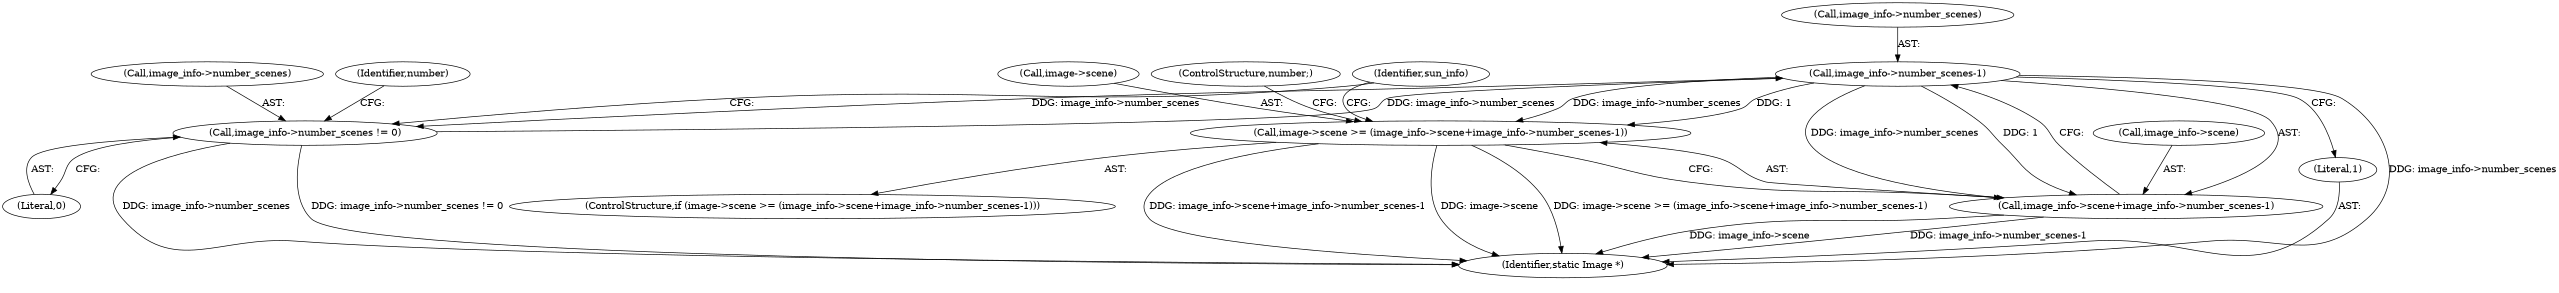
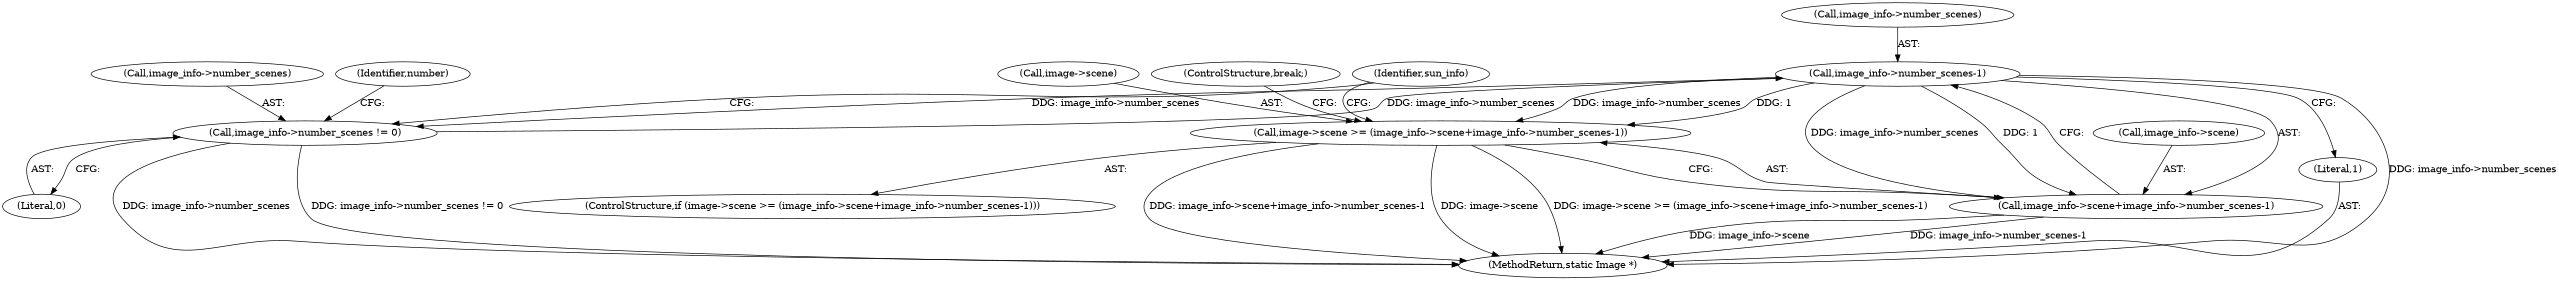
(1246, 74) -> (1246, 74)
(1563, 266) -> (1563, 266)
